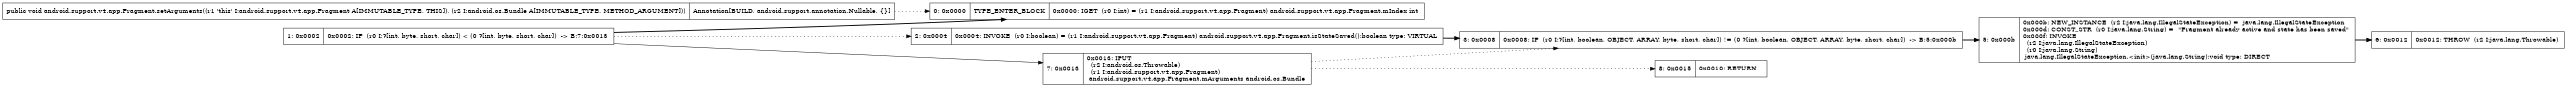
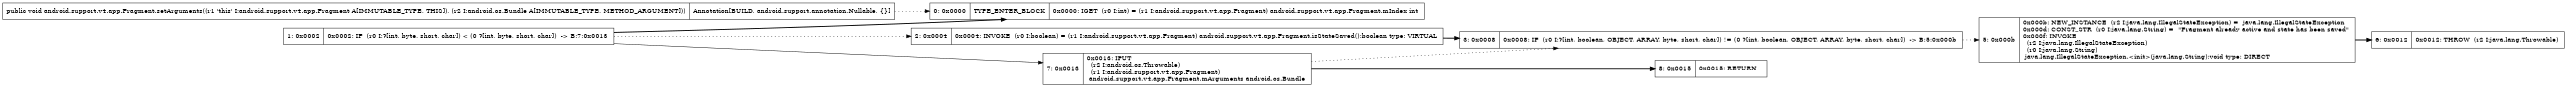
(1968, 40) -> (1968, 40)
(1481, 69) -> (1481, 69)
(1731, 69) -> (1731, 69)
